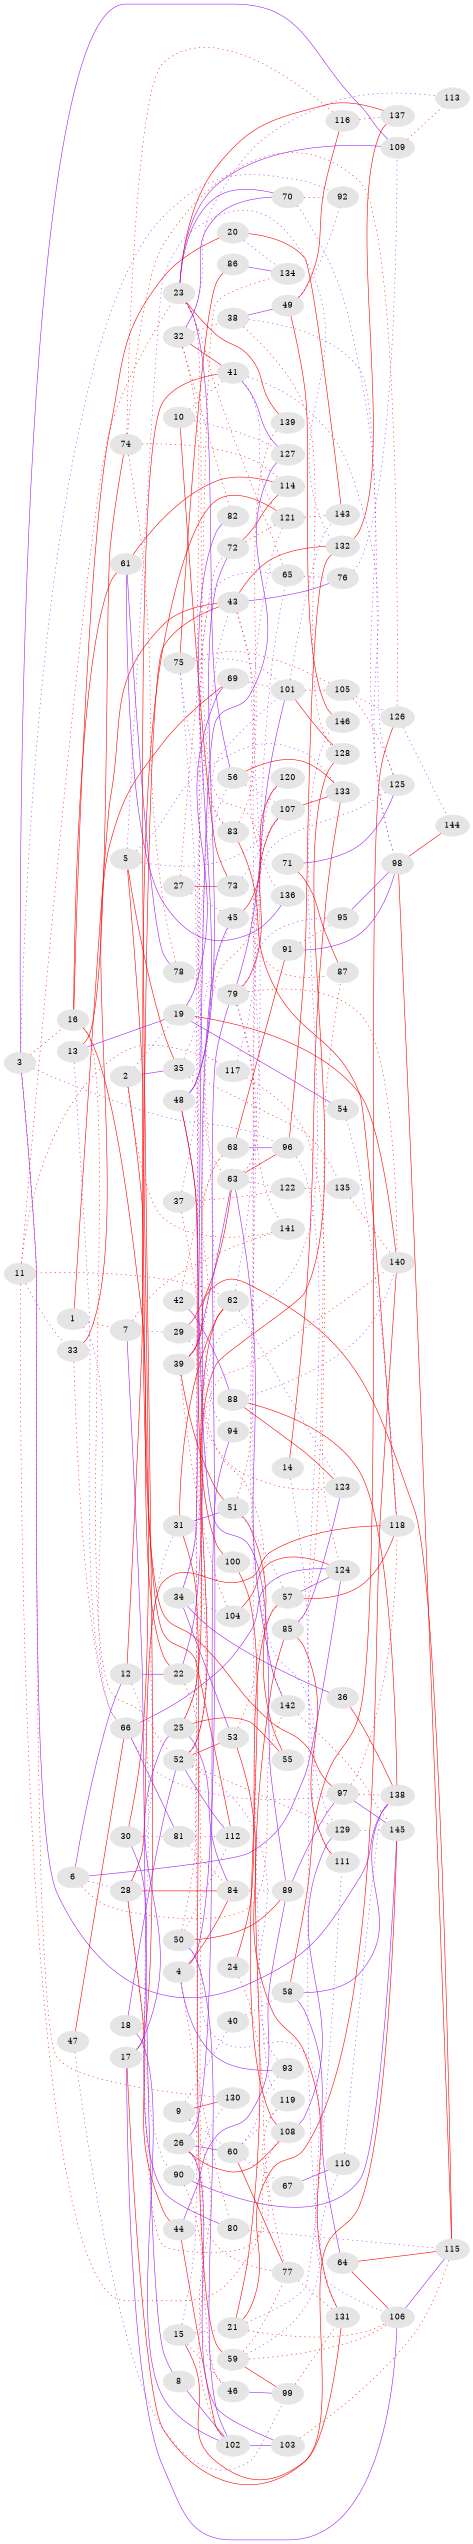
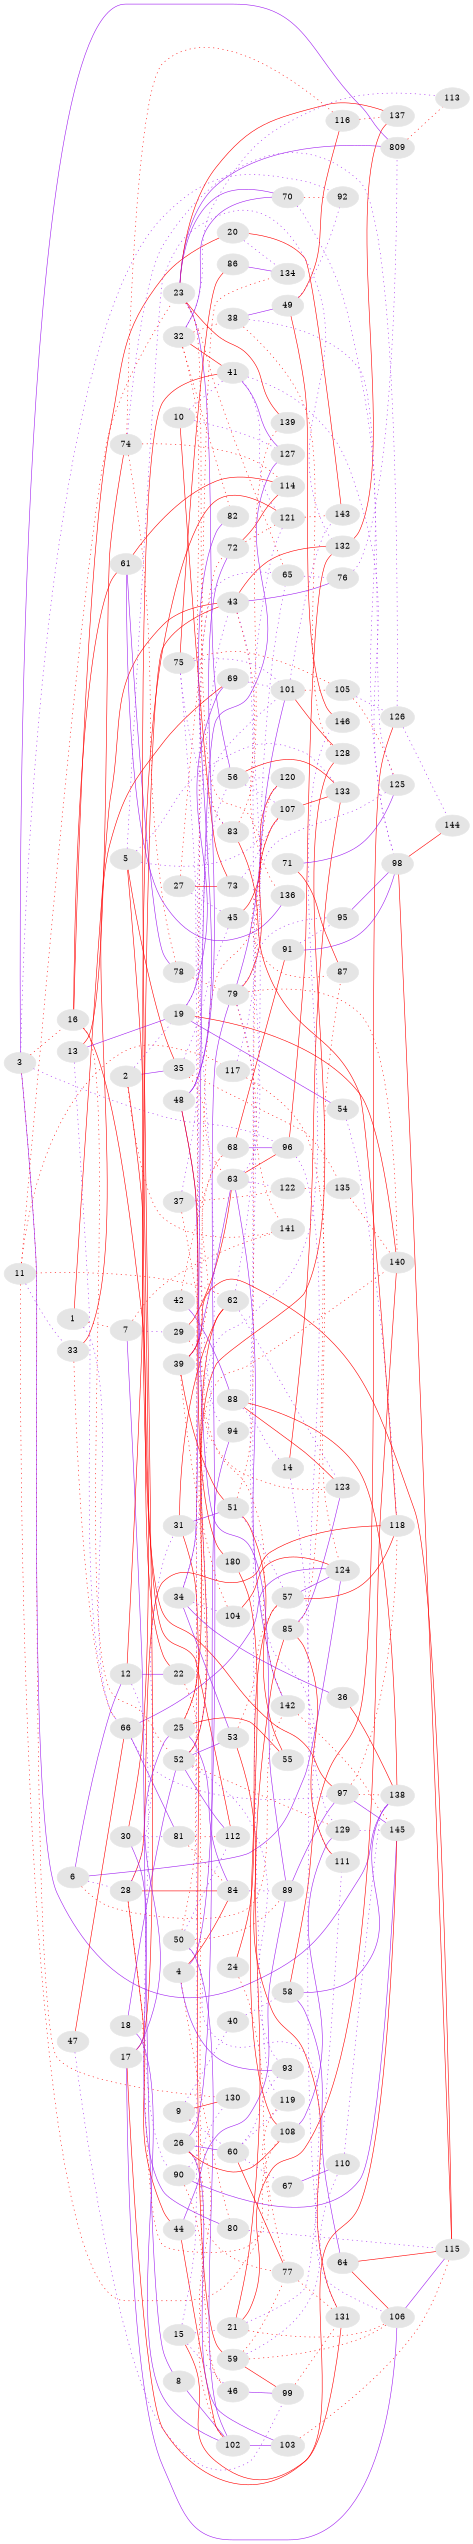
(398, 148) -> (398, 148)
(375, 227) -> (375, 227)
(202, 1295) -> none
(335, 1357) -> (261, 1433)
(233, 1562) -> (233, 1562)
(206, 1749) -> (206, 1749)
(240, 1931) -> (240, 1931)
